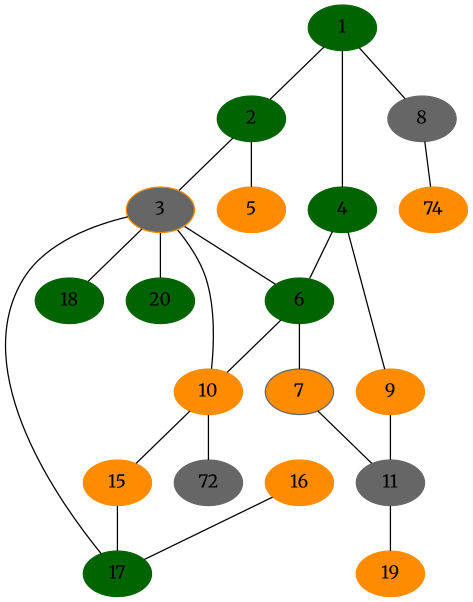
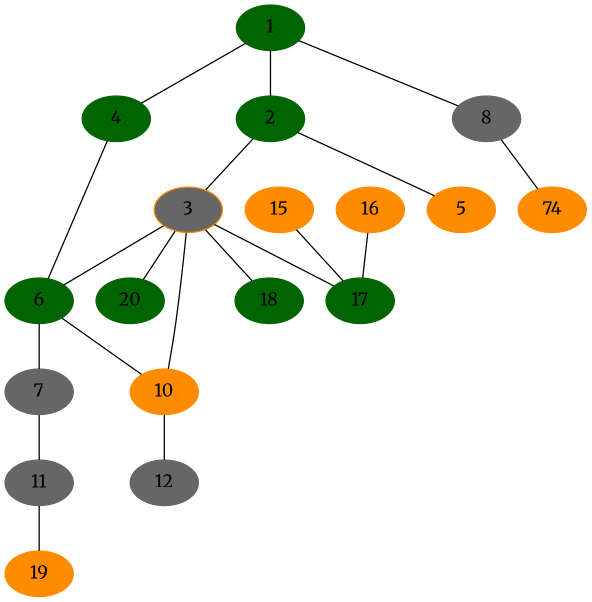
(299, 392) -> (39, 392)
(390, 392) -> none
(163, 437) -> none
(208, 483) -> (164, 483)
